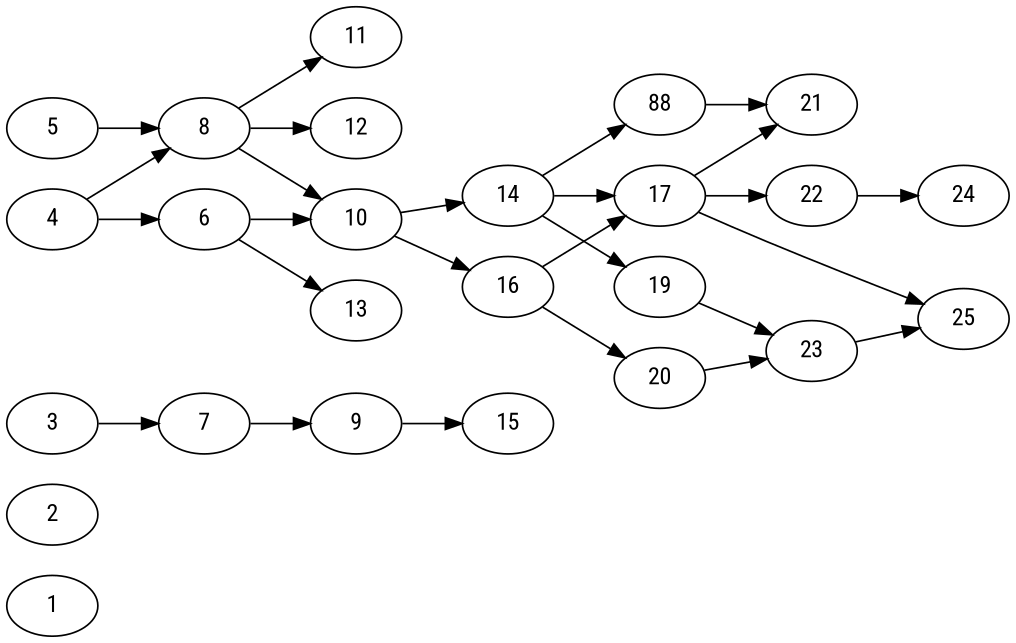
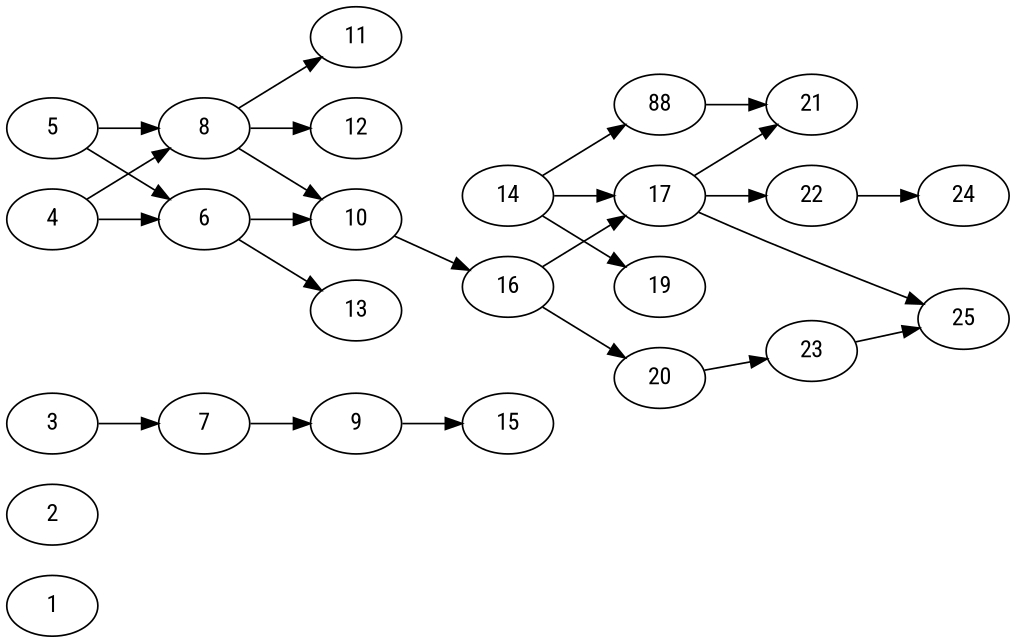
none -> (118, 167)
(424, 209) -> none
(728, 316) -> none
